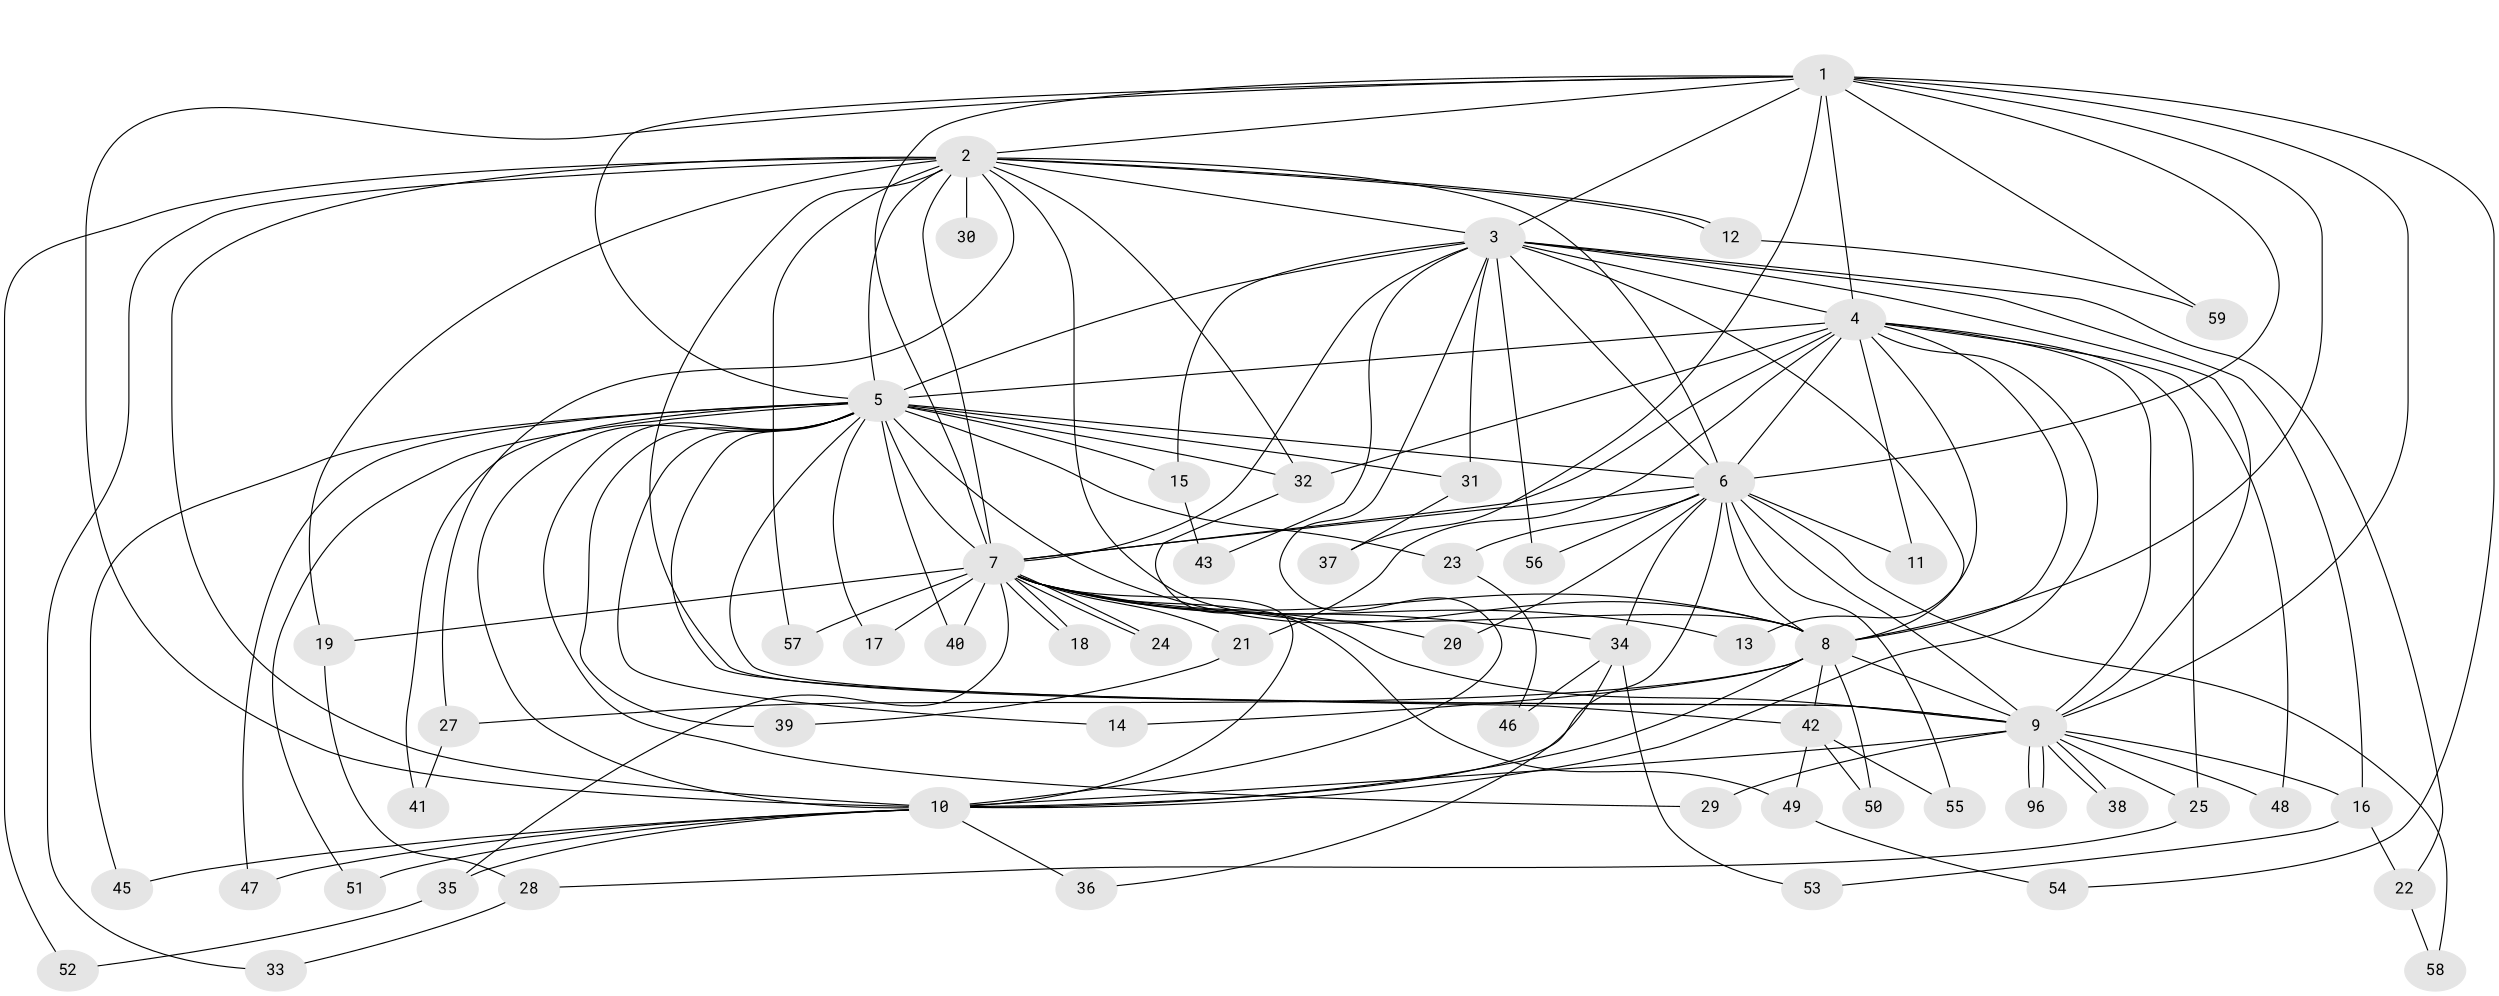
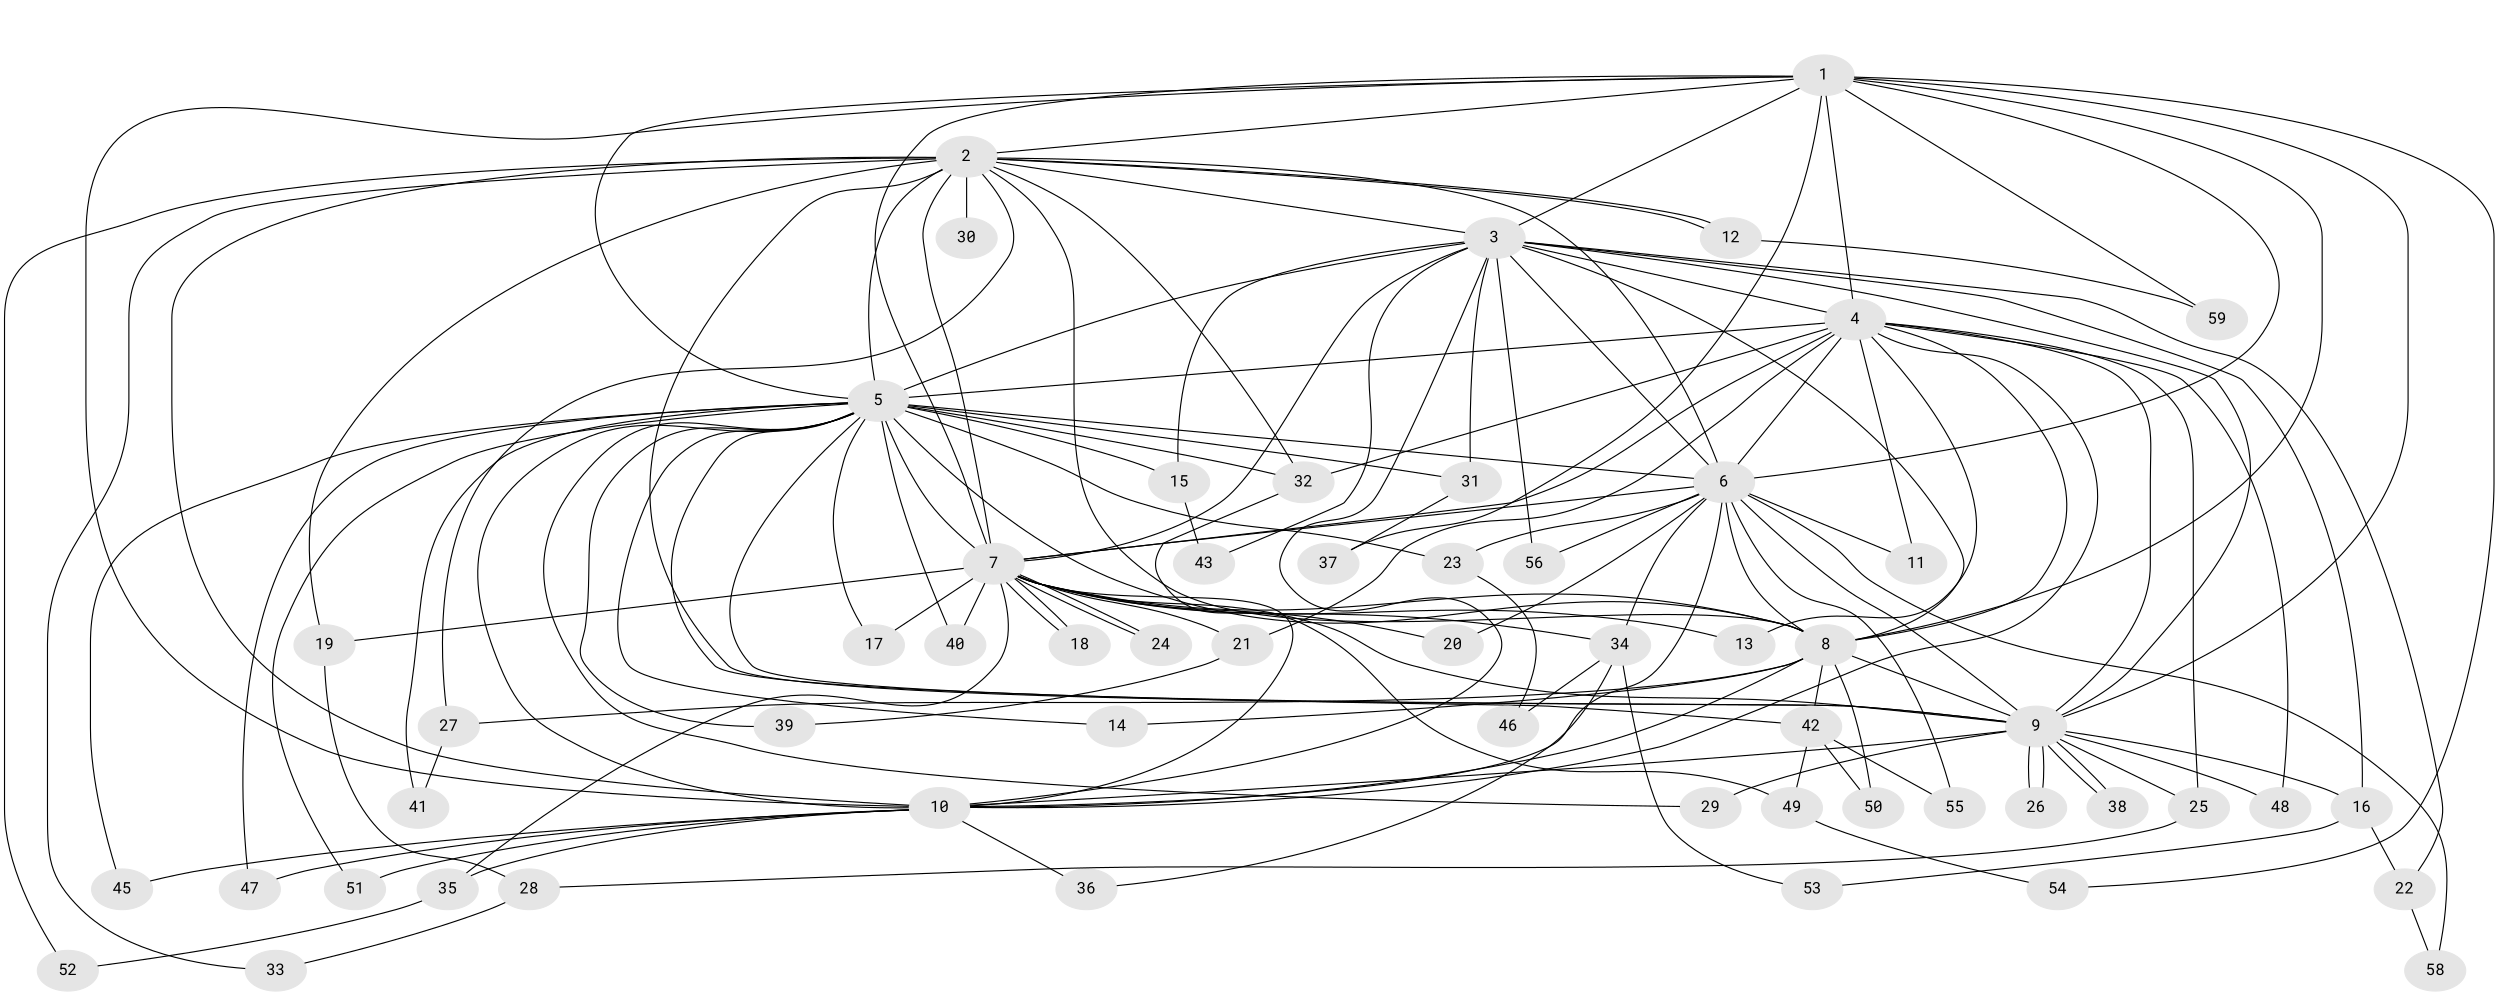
(793, 645) -> none
(2036, 808) -> (2036, 808)
